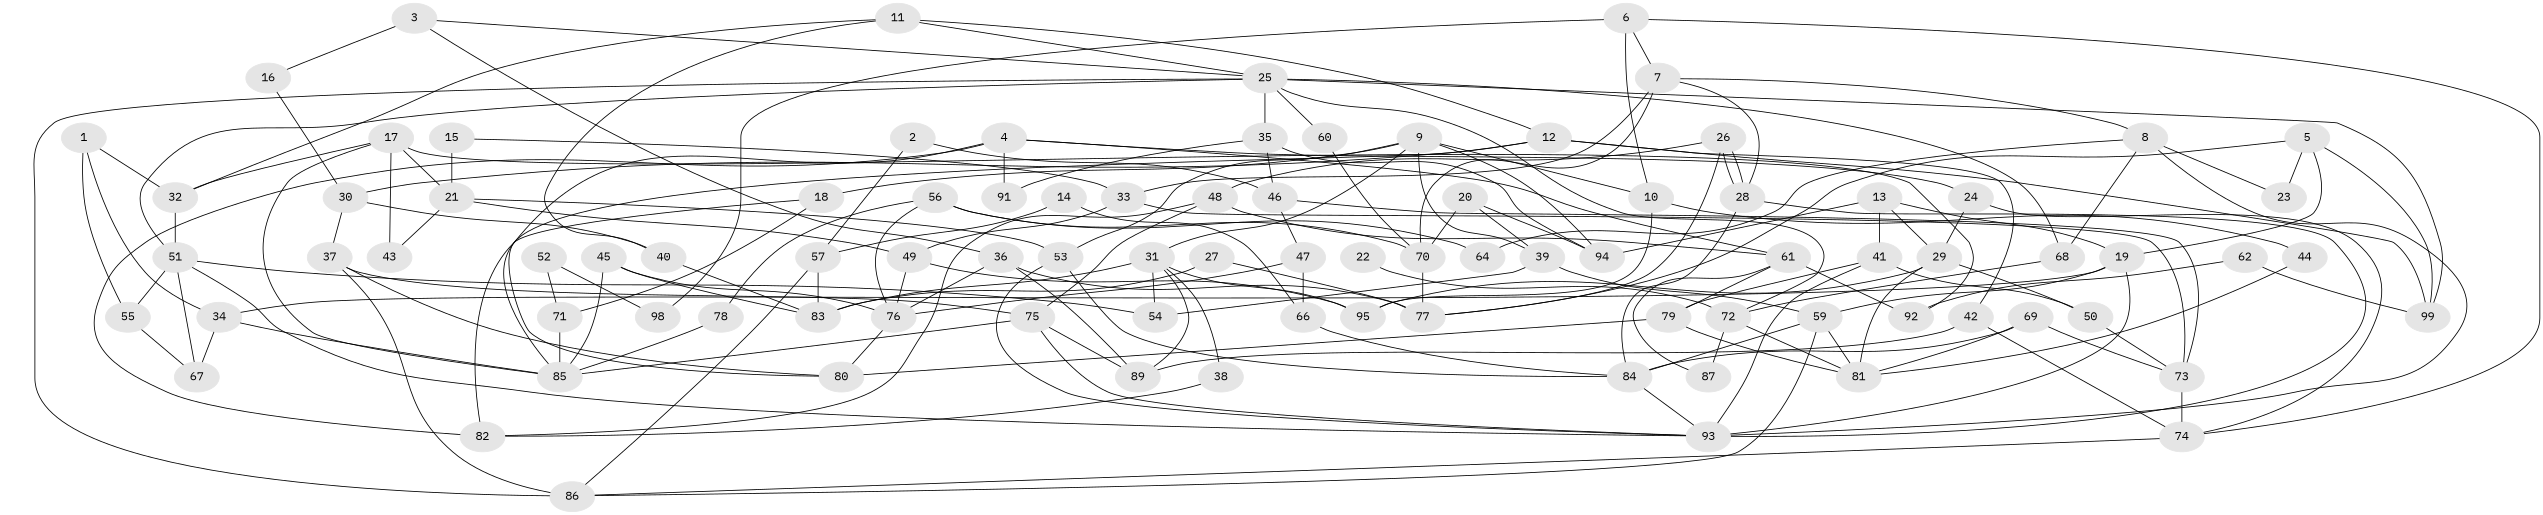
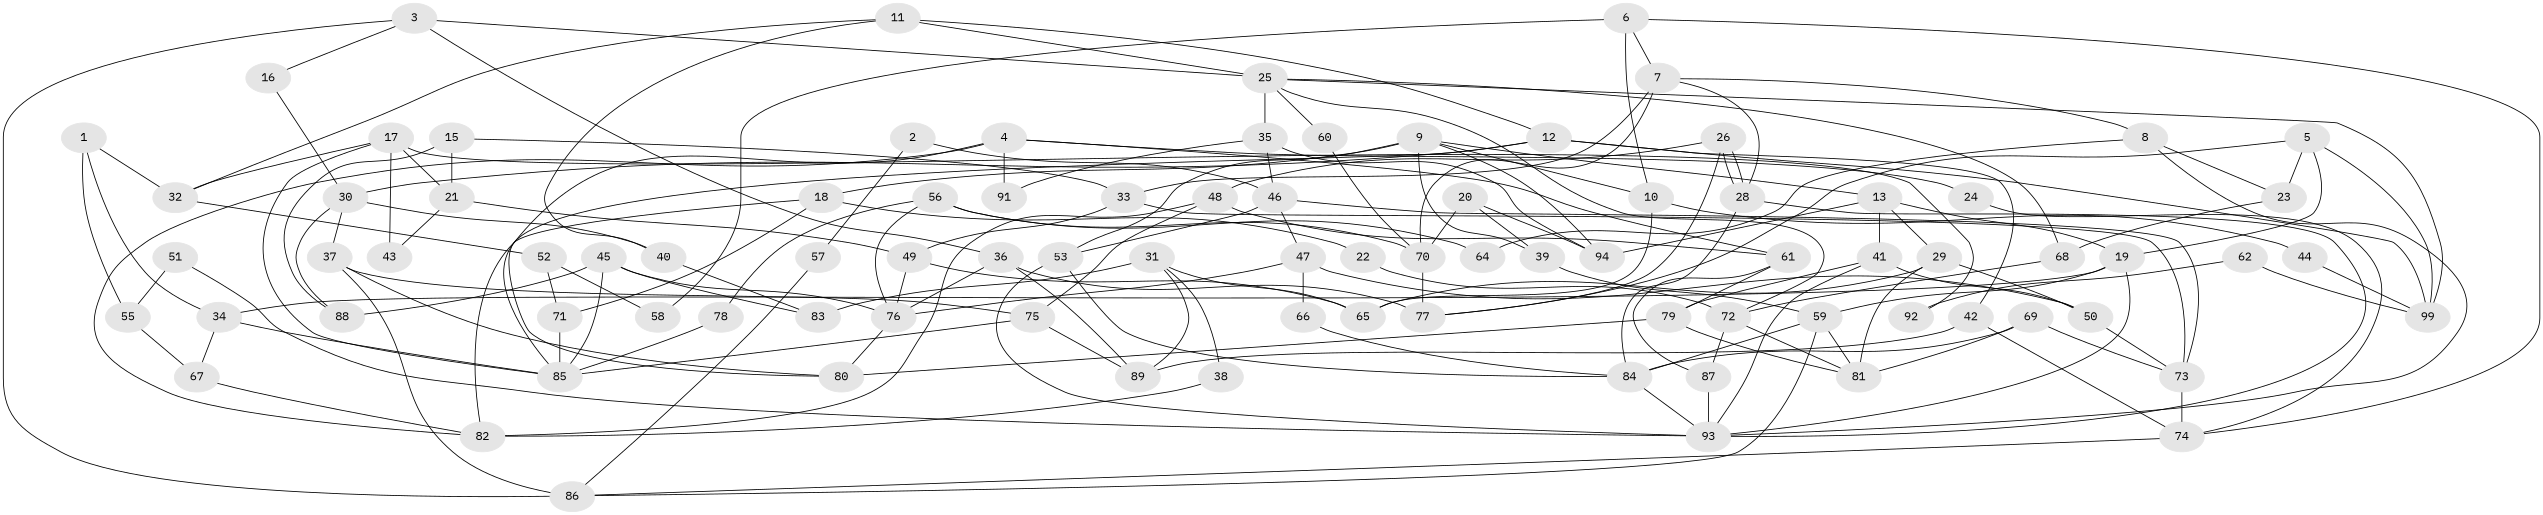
(650, 99) -> none
(242, 100) -> (3, 344)
(1064, 198) -> none
(2101, 202) -> (2147, 226)
(1313, 209) -> (1649, 168)
(760, 212) -> (1166, 232)
none -> (1184, 219)
(1953, 232) -> none
(175, 233) -> (360, 228)
(1212, 257) -> none
(818, 282) -> none
none -> (1716, 285)
(1867, 296) -> none
(186, 317) -> (339, 410)
none -> (342, 317)
(658, 317) -> (658, 317)
(1155, 317) -> none
(1363, 317) -> (1363, 317)
(2100, 338) -> (2366, 287)
(1350, 420) -> (1708, 407)
